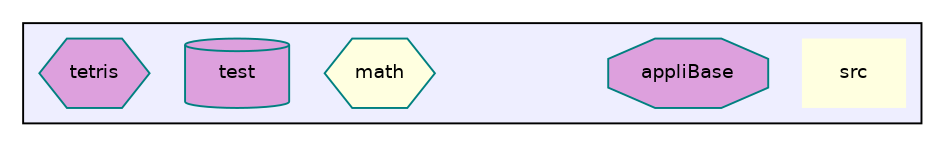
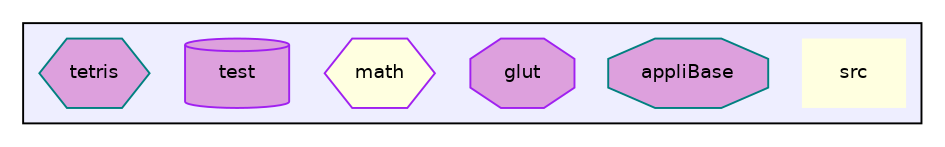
(237, 73) -> (237, 73)
(380, 73) -> (380, 73)
none -> (522, 73)
